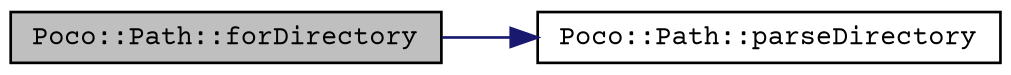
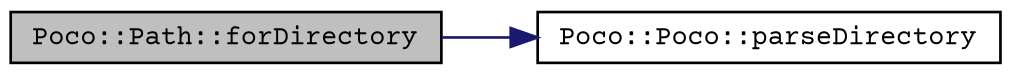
(769, 37) -> (769, 37)
